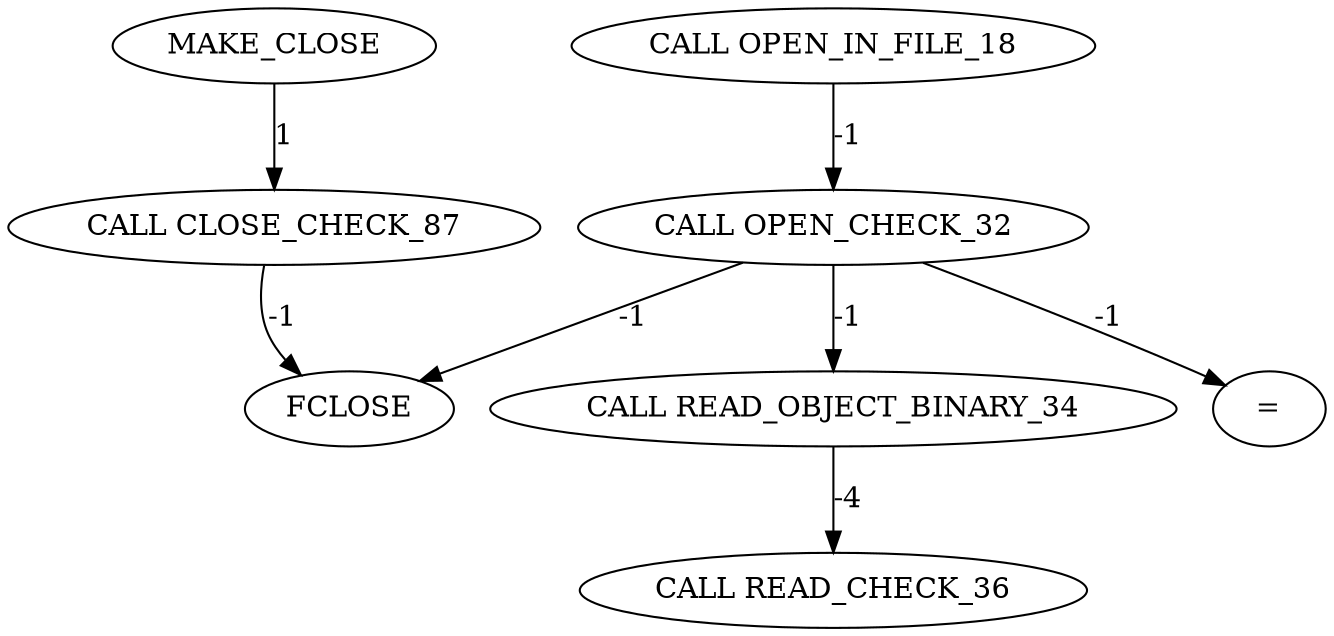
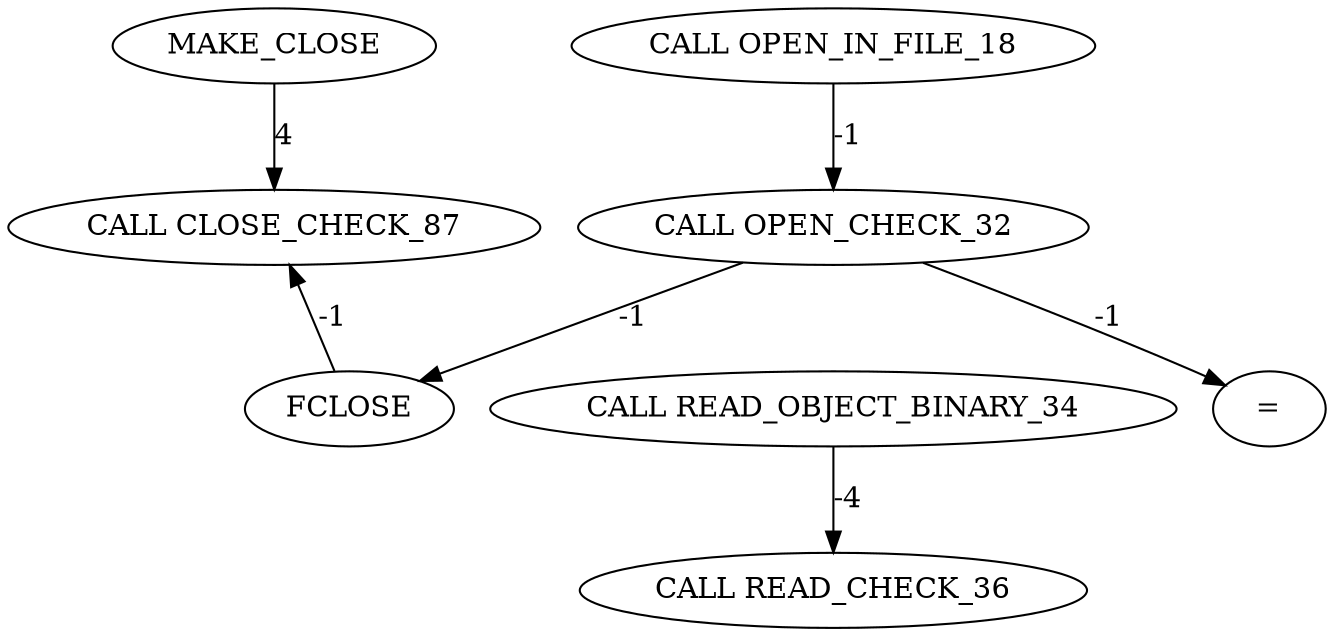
(285, 137) -> (285, 137)
(833, 308) -> none
(263, 316) -> (316, 328)
